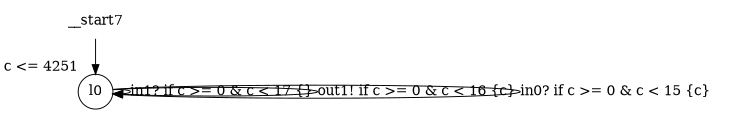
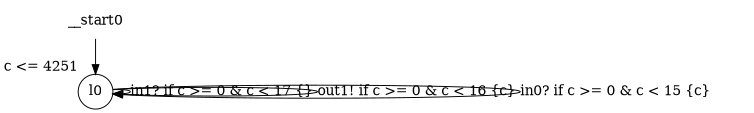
(96, 21) -> (96, 21)
